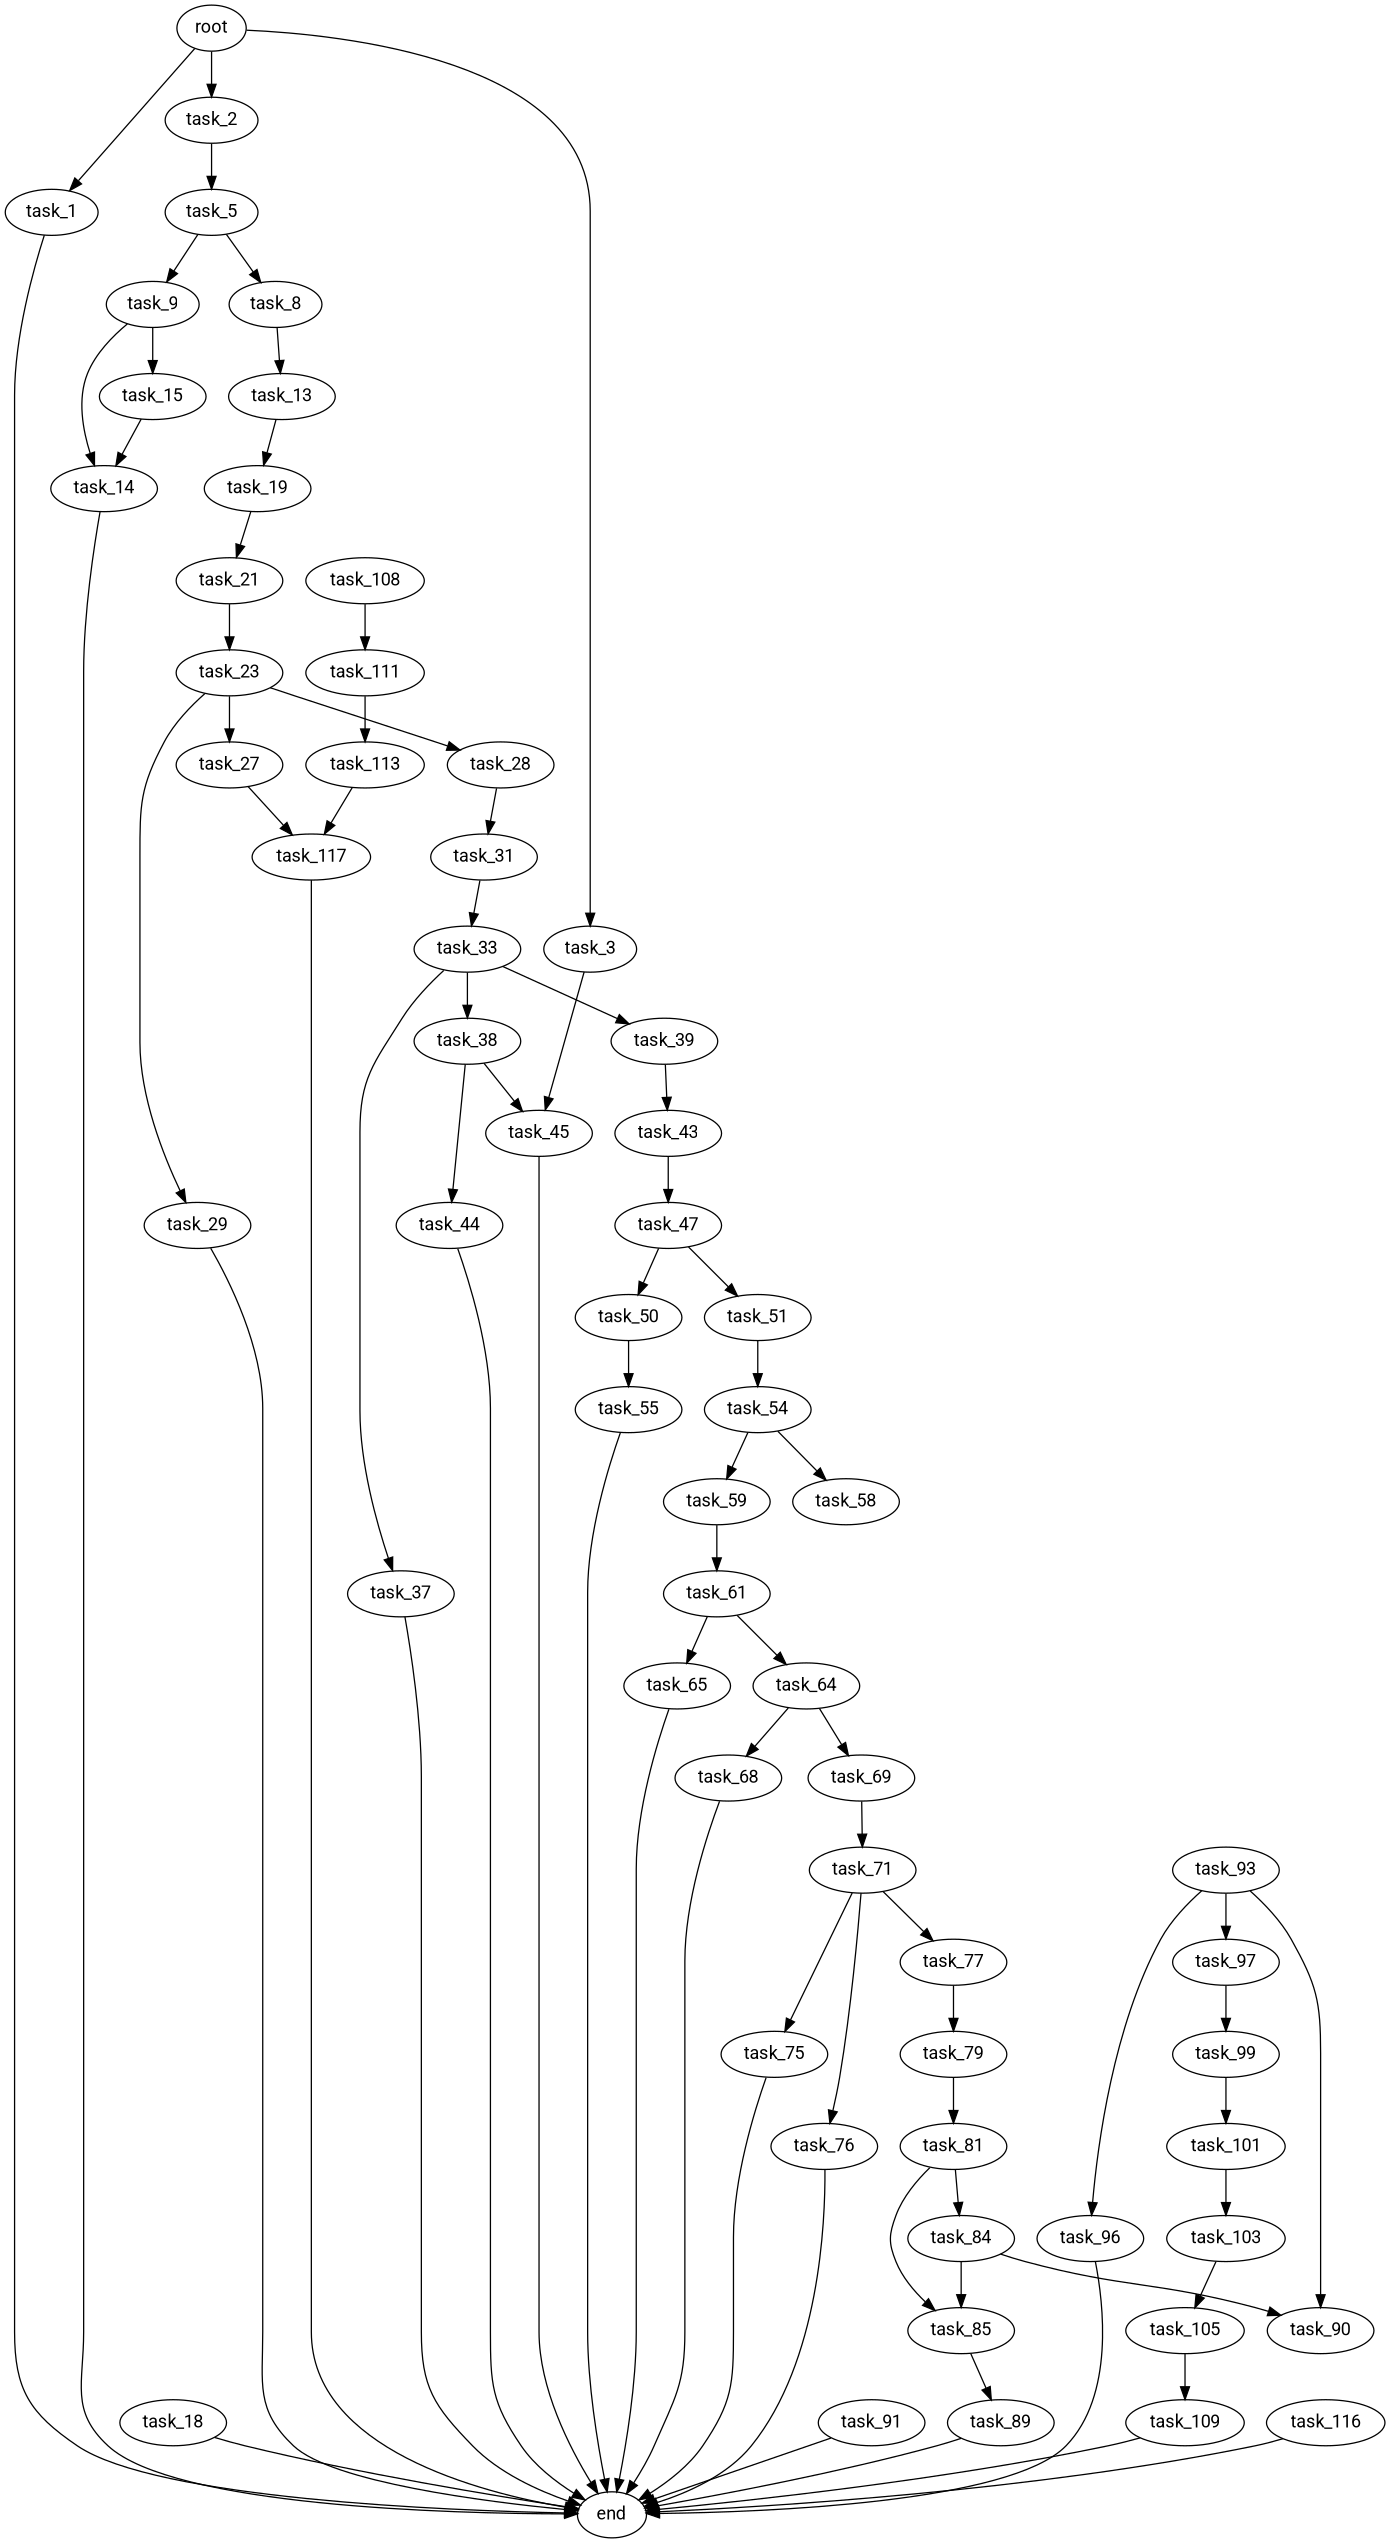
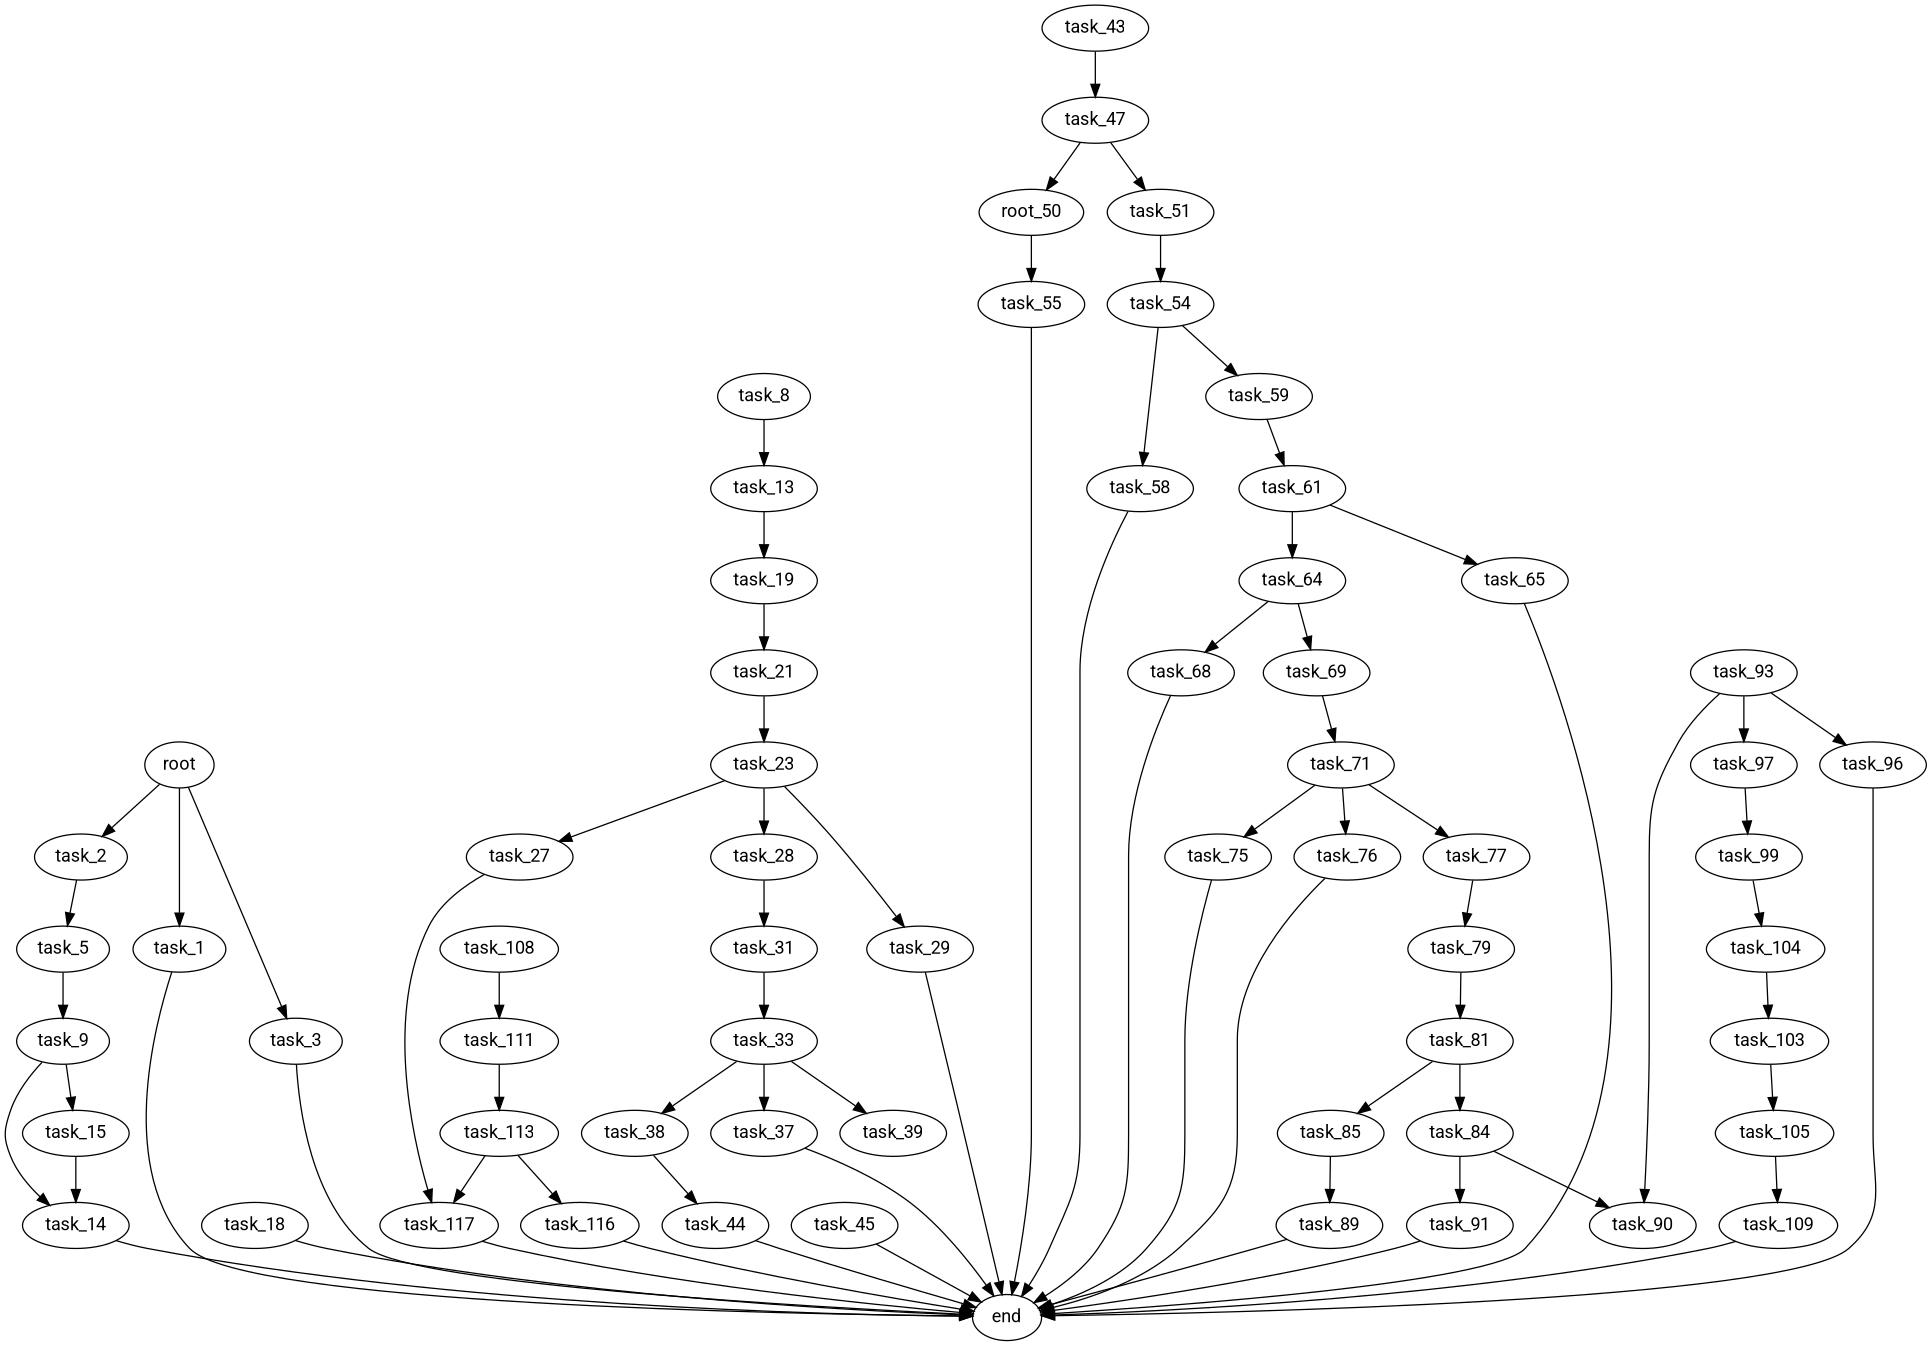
(240, 253) -> none
none -> (1080, 900)
(566, 1035) -> (366, 1246)
(666, 1081) -> none
(499, 1082) -> none
none -> (535, 1175)
(629, 1318) -> (1031, 212)
(1226, 2146) -> (1766, 949)
(961, 2278) -> (1460, 1173)
